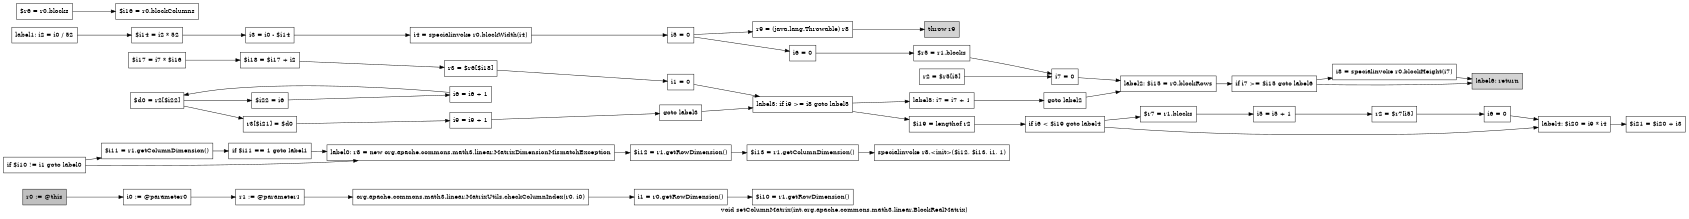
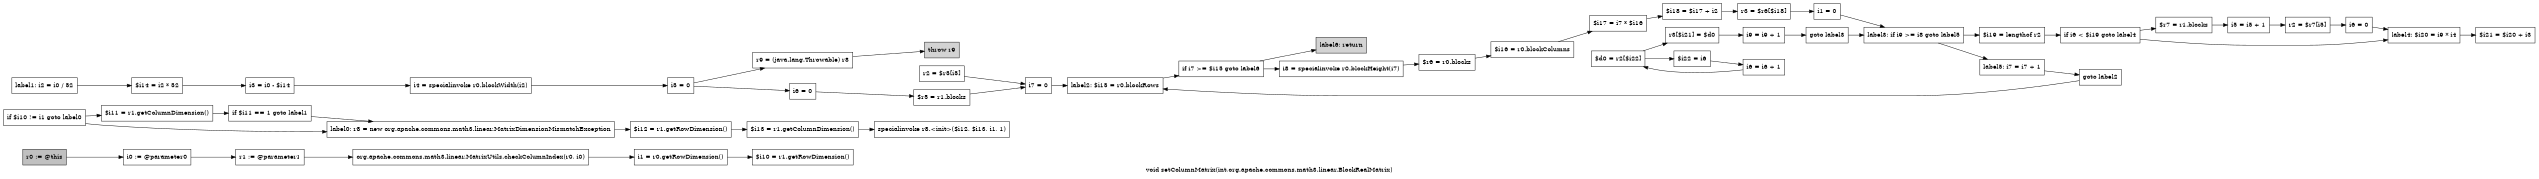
(471, 35) -> (471, 86)
none -> (1573, 37)
(1462, 78) -> (1409, 65)
